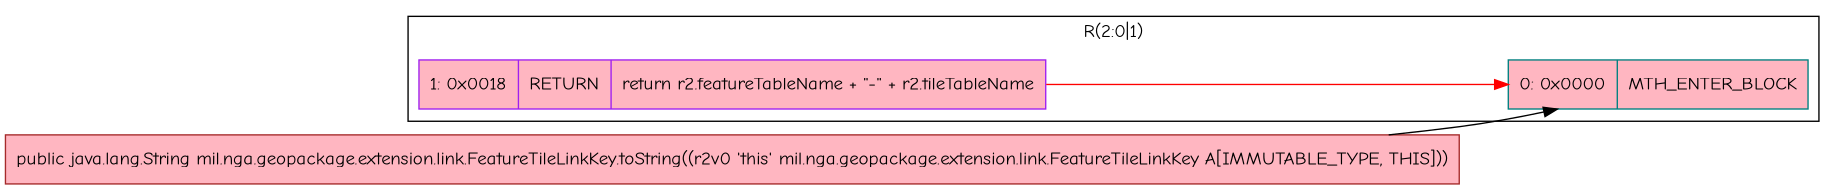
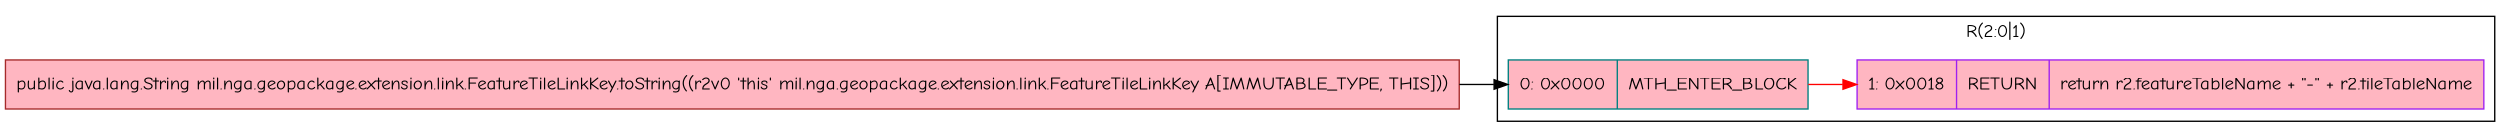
(1270, 84) -> (1826, 84)
